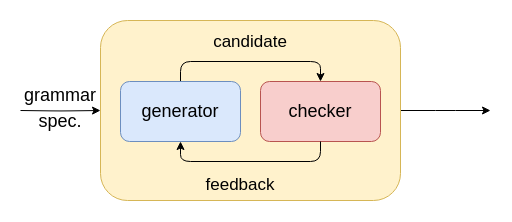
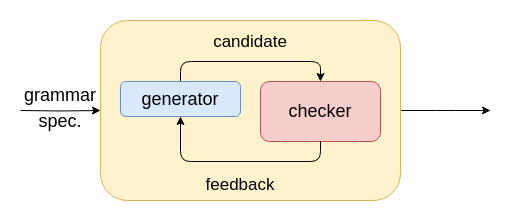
(181, 112) -> (181, 99)
